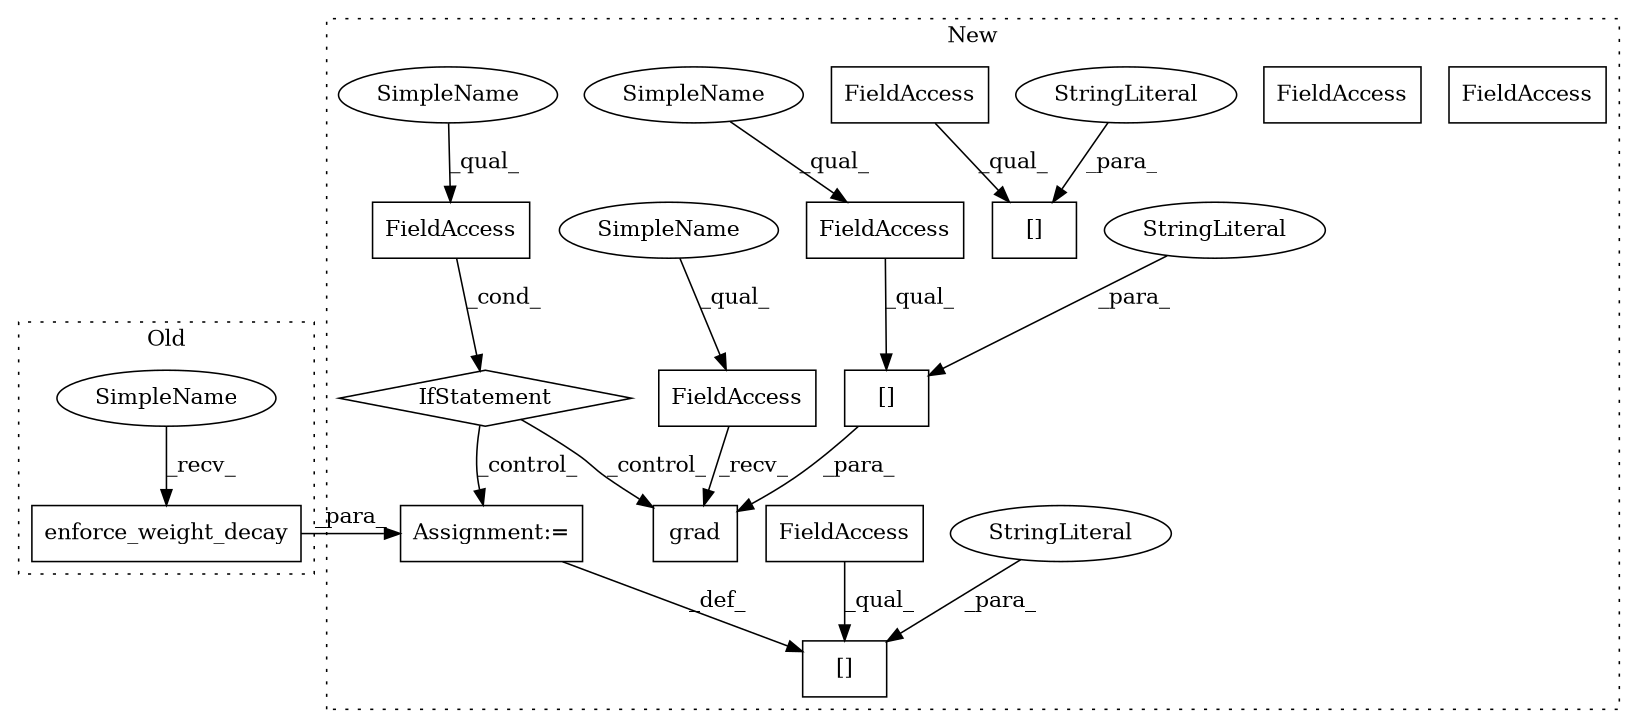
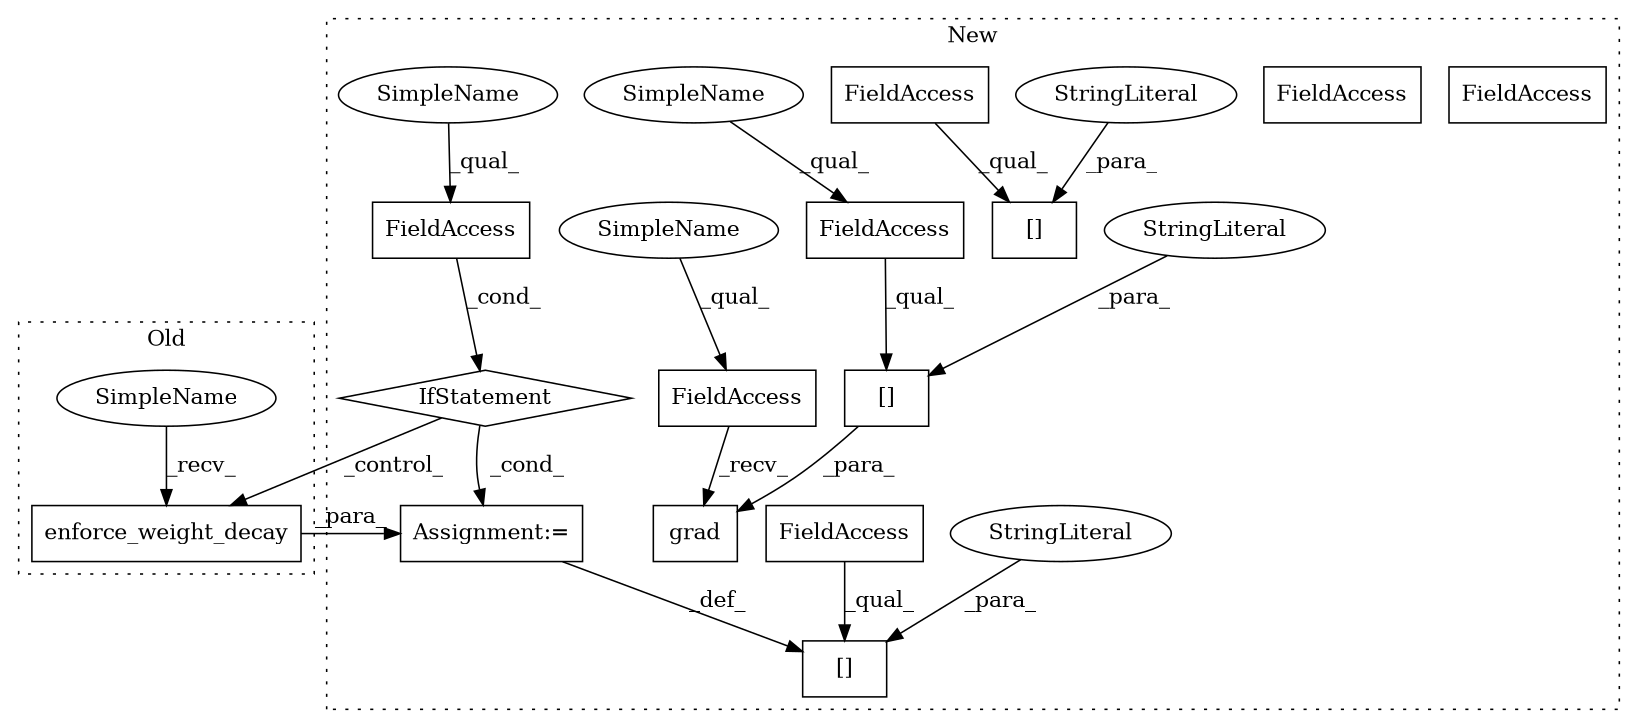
(582, 457) -> (343, 459)
(527, 466) -> (527, 466)
